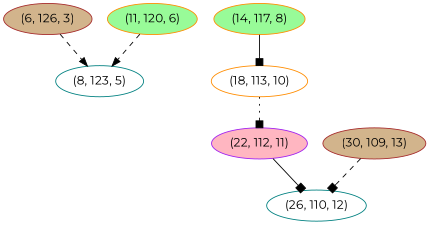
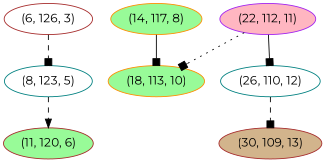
(48, 19) -> (48, 19)
(152, 19) -> (48, 143)
(71, 47) -> (48, 46)
(129, 47) -> (48, 108)
(259, 81) -> (156, 81)
(259, 108) -> (216, 48)
(348, 171) -> (270, 108)
